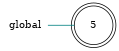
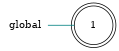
(94, 25) -> (94, 25)
